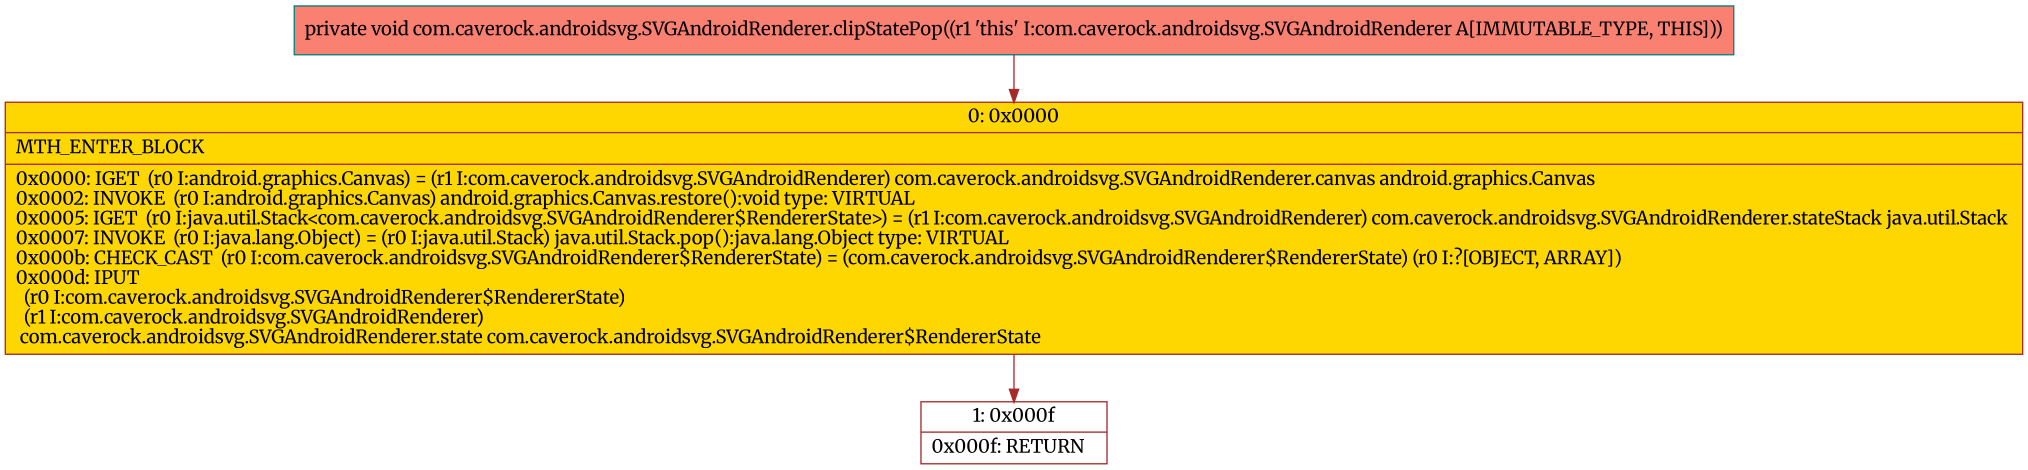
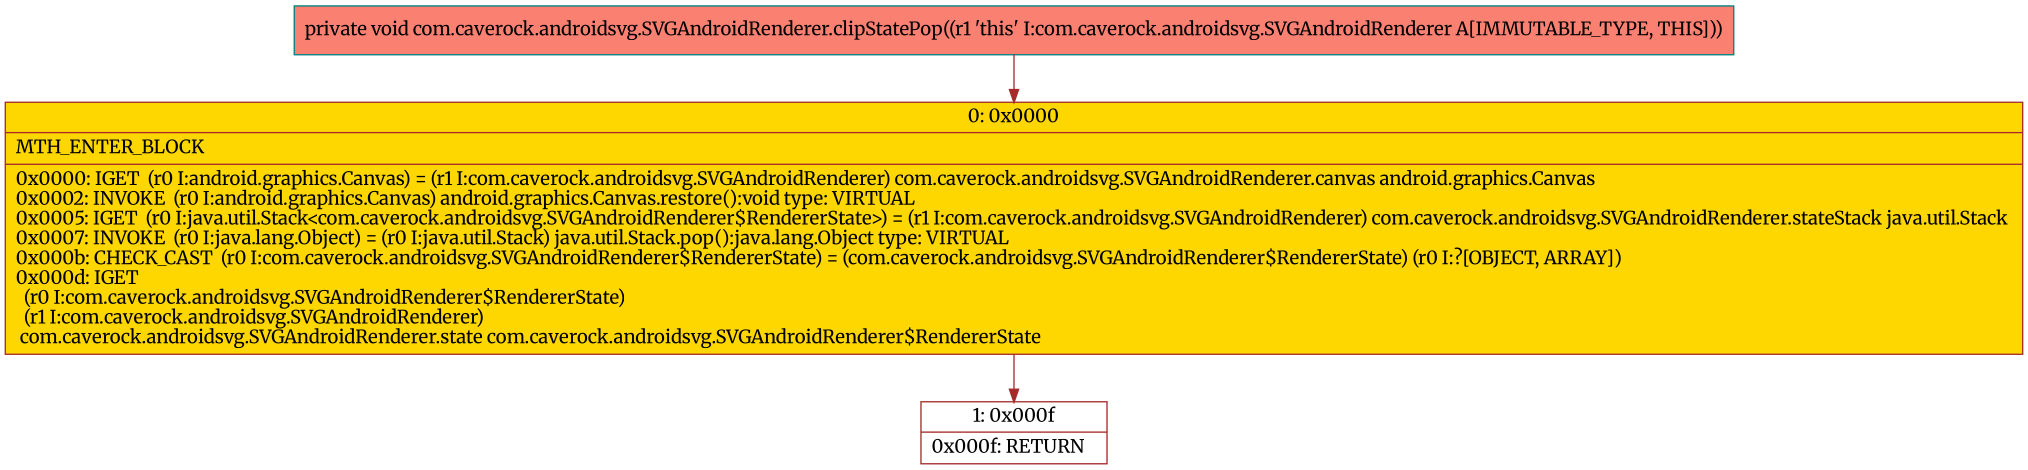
(82, 278) -> (82, 278)
